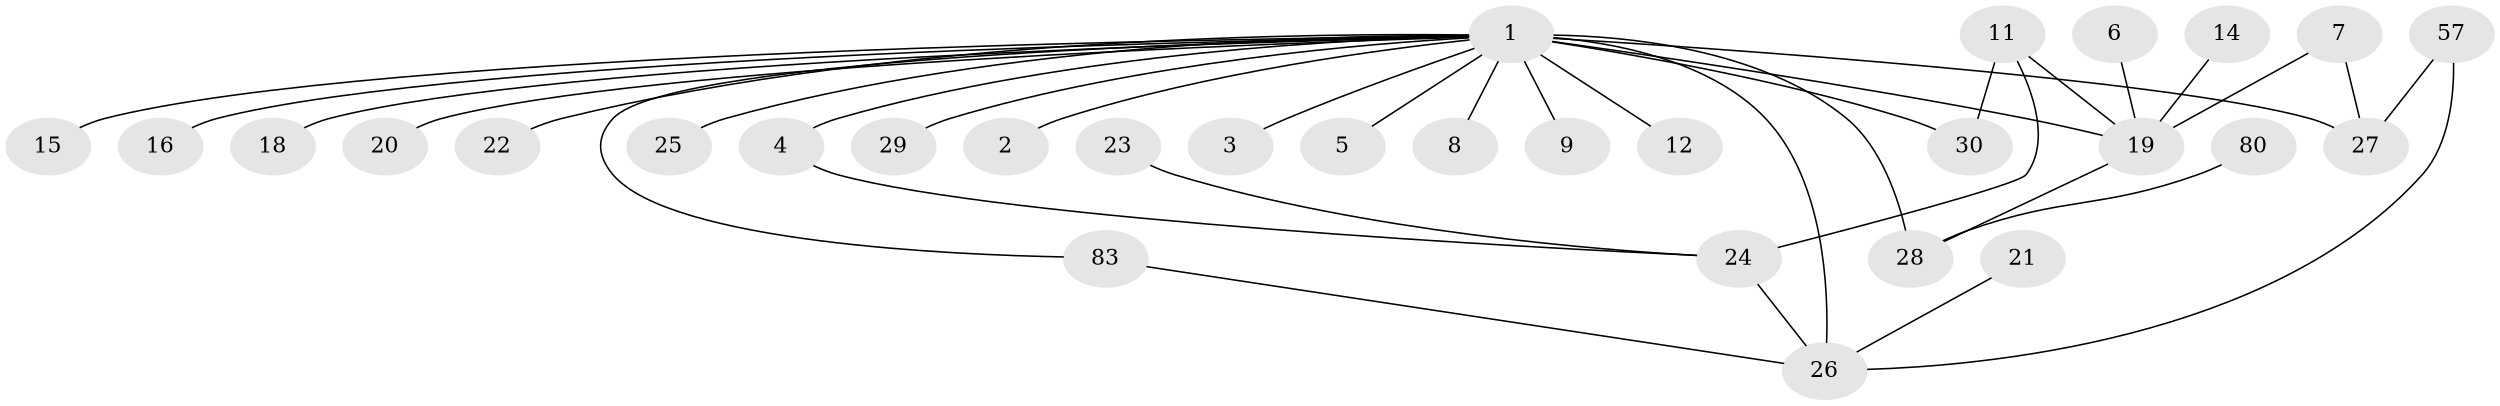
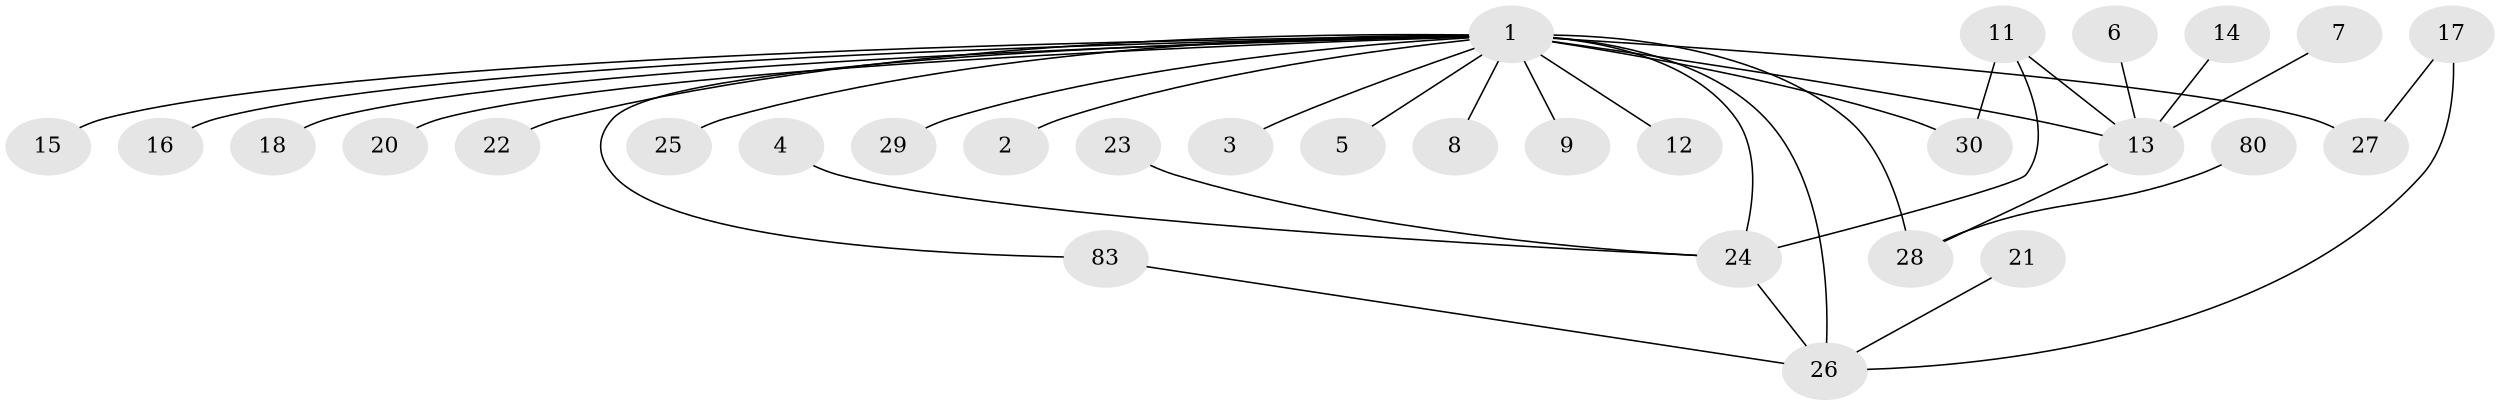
(2452, 34) -> (2452, 34)
(1138, 61) -> (1704, 87)
(2353, 90) -> none
(2141, 147) -> (2141, 147)
